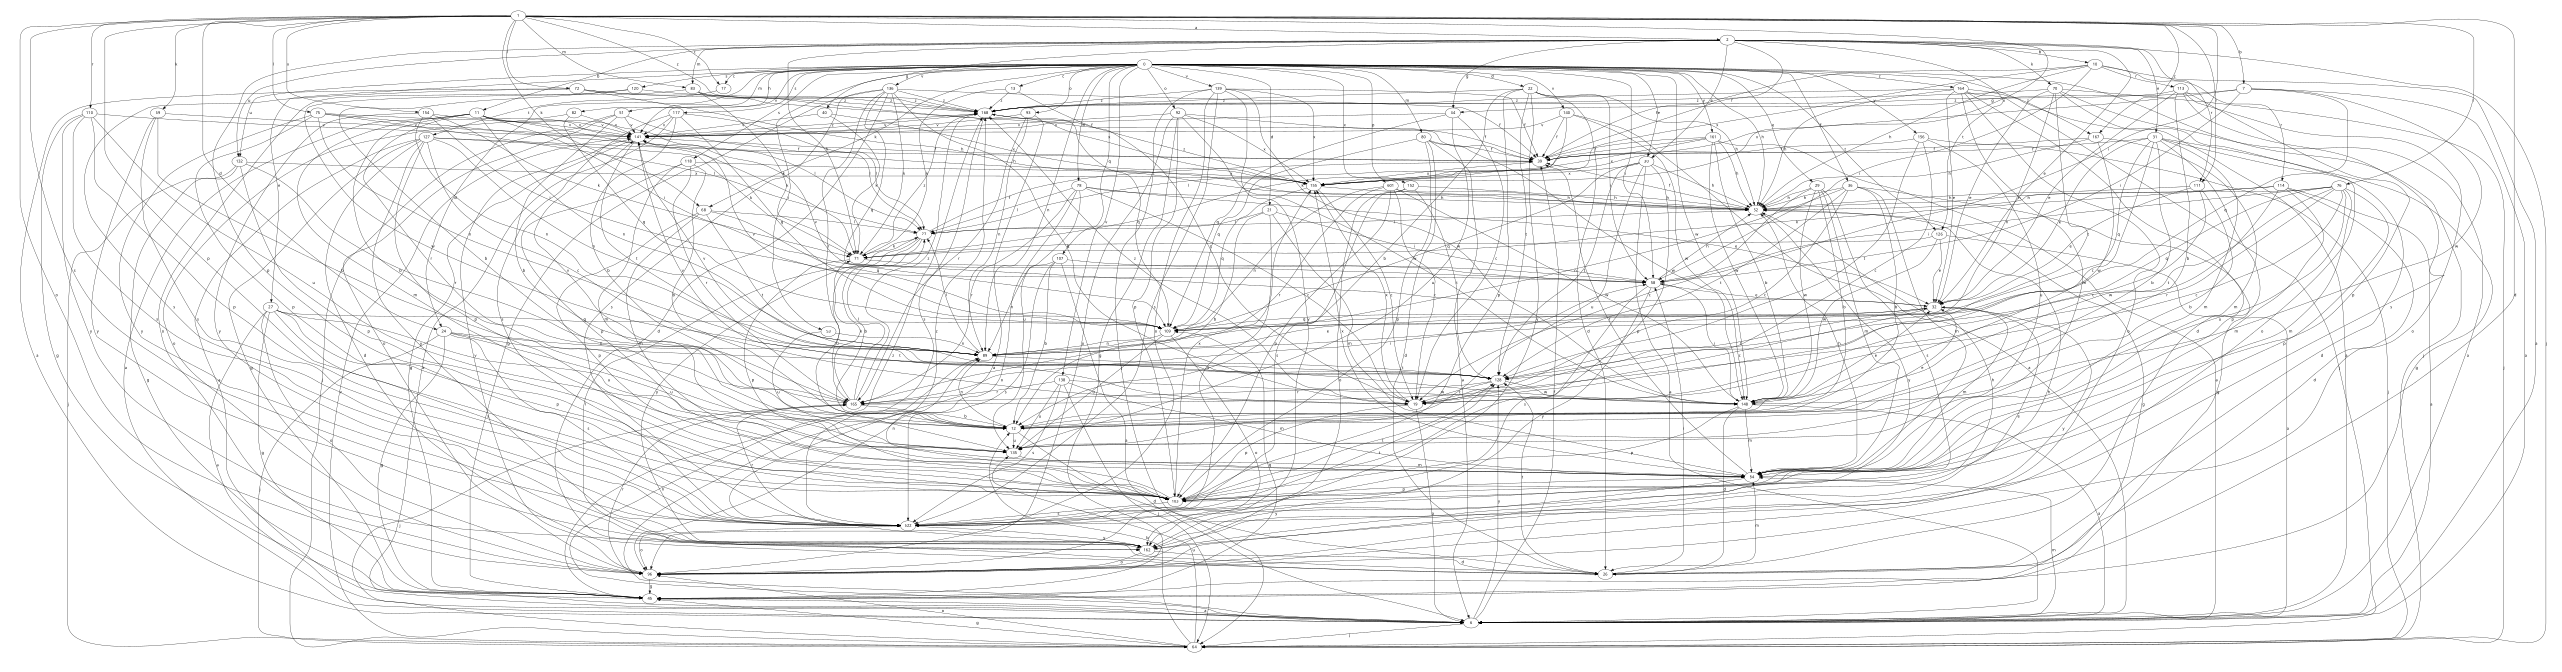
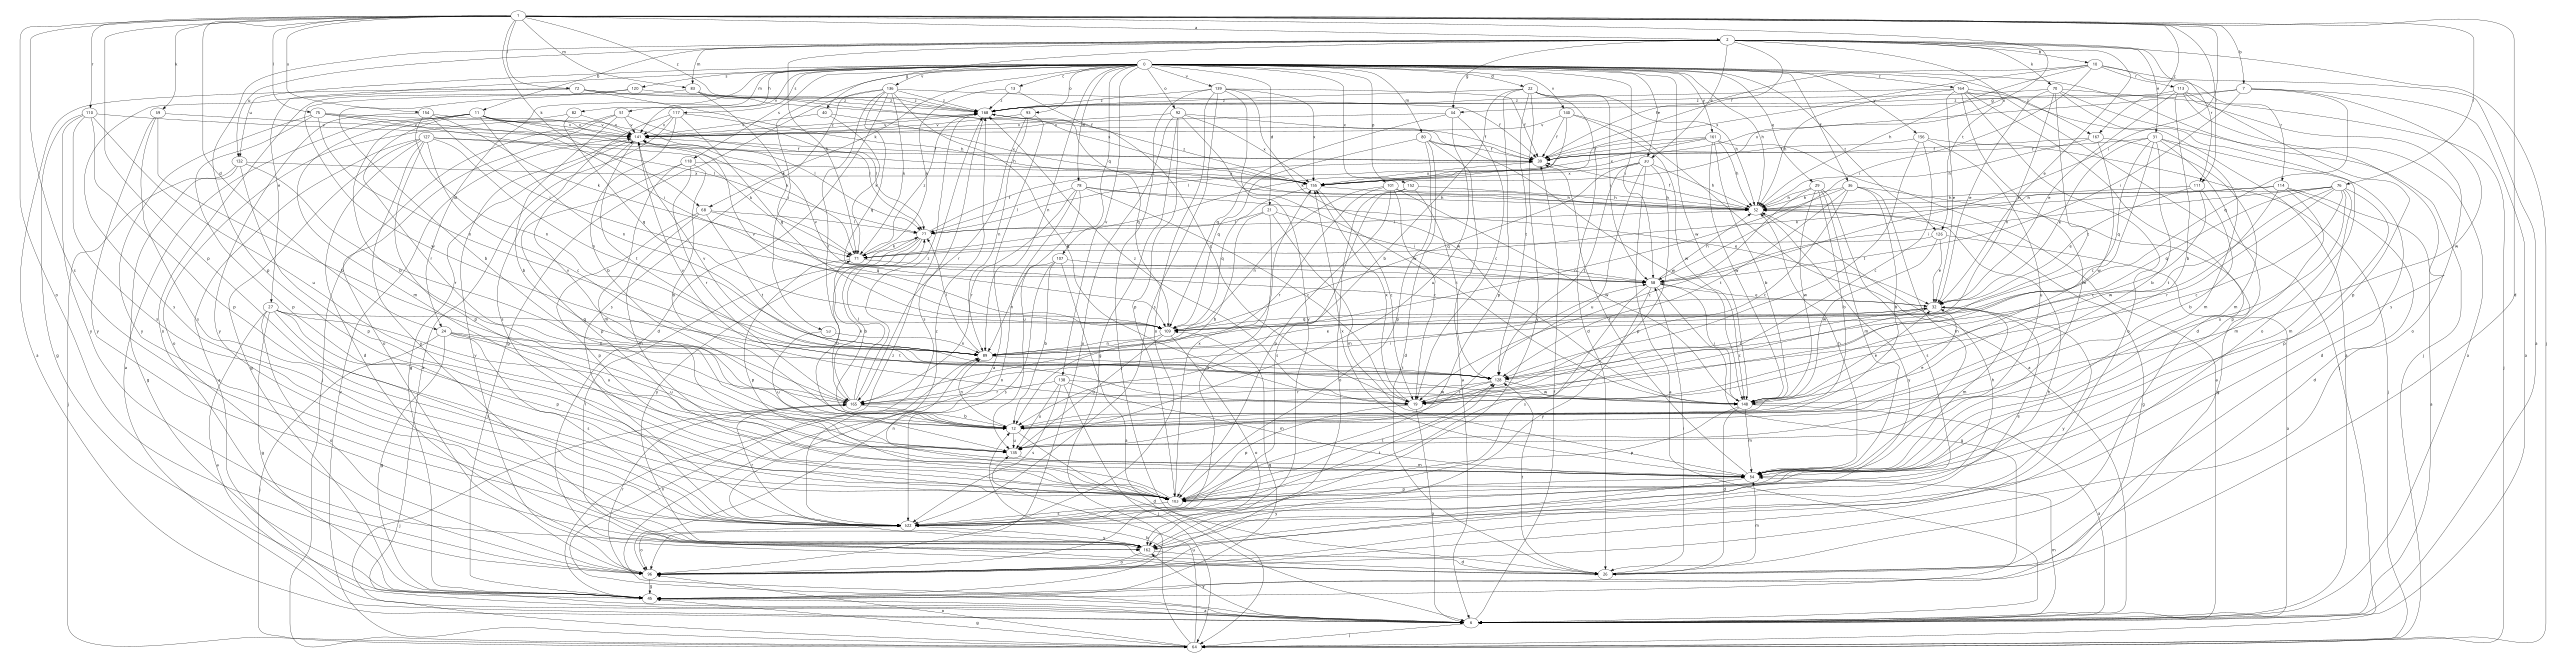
(724, 89) -> none
(1391, 186) -> (1391, 186)
(1498, 499) -> (1253, 611)
(1838, 587) -> (1798, 582)
